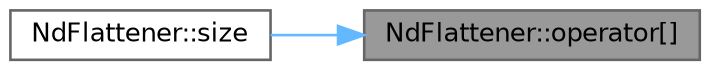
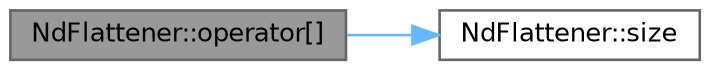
(304, 35) -> (379, 35)
